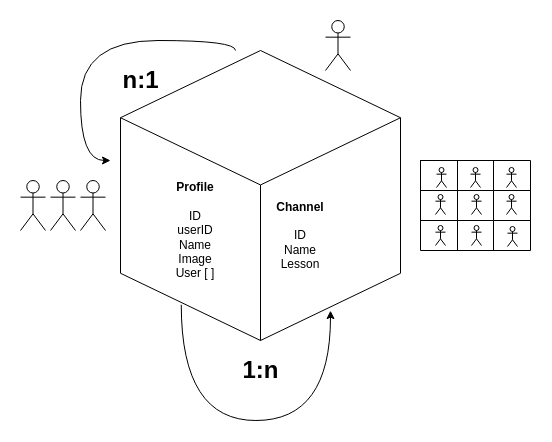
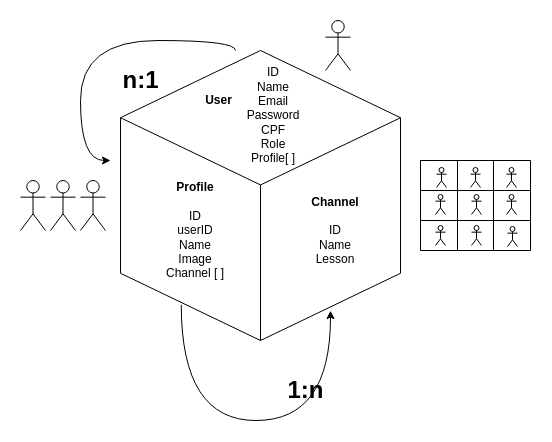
none -> (218, 101)
none -> (274, 116)
(196, 231) -> (196, 231)
(301, 236) -> (336, 231)
(261, 371) -> (306, 391)
